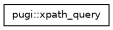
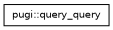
(57, 15) -> (57, 15)
